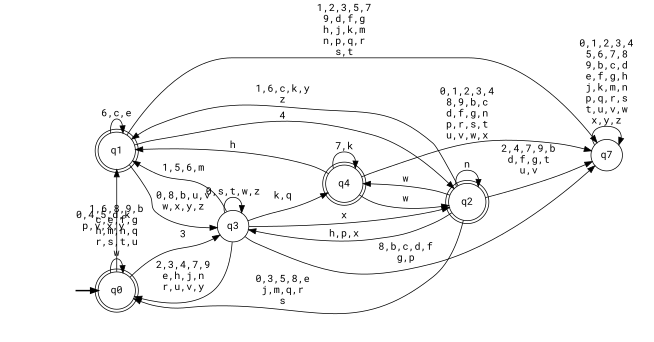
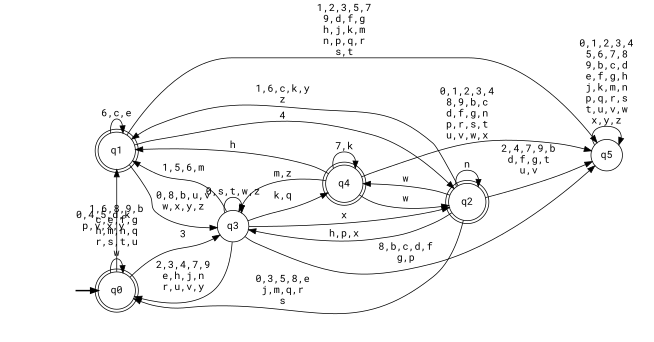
(607, 155) -> (607, 155)
none -> (280, 181)
